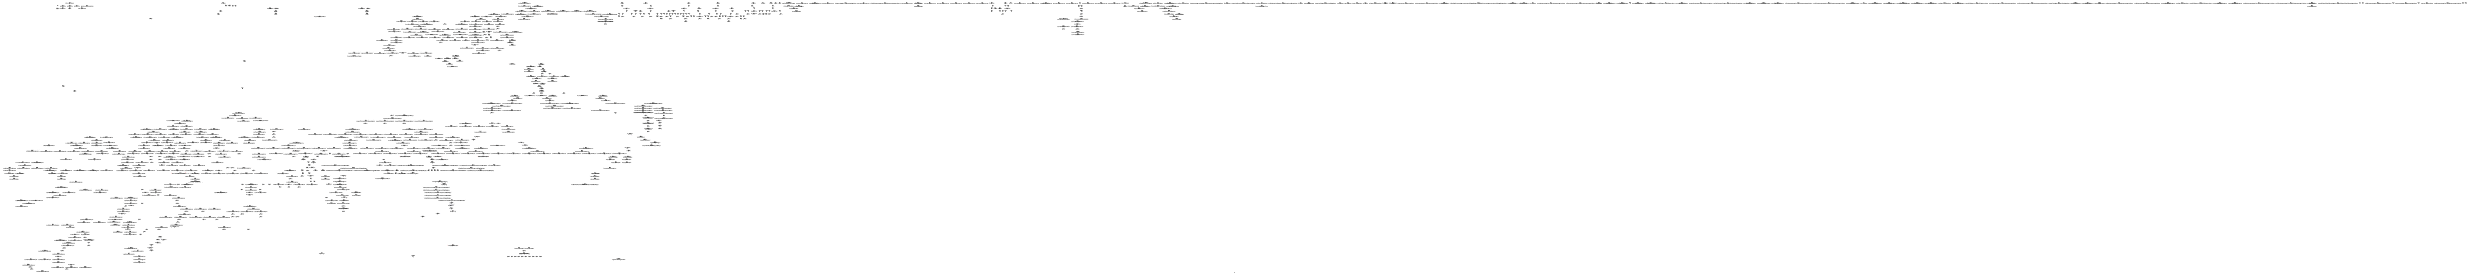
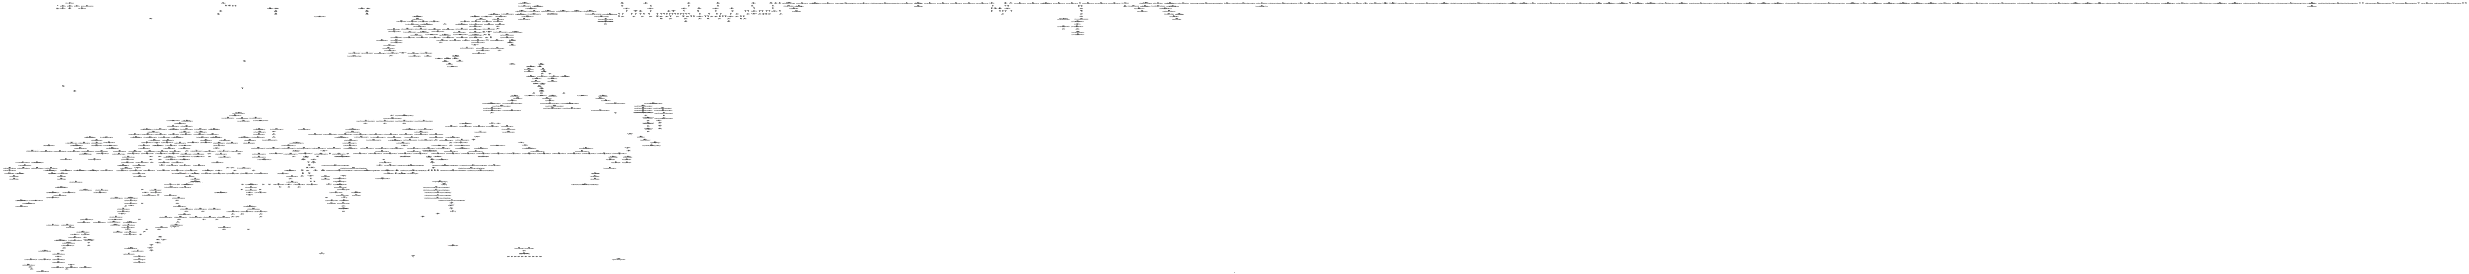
(763, 3) -> none
